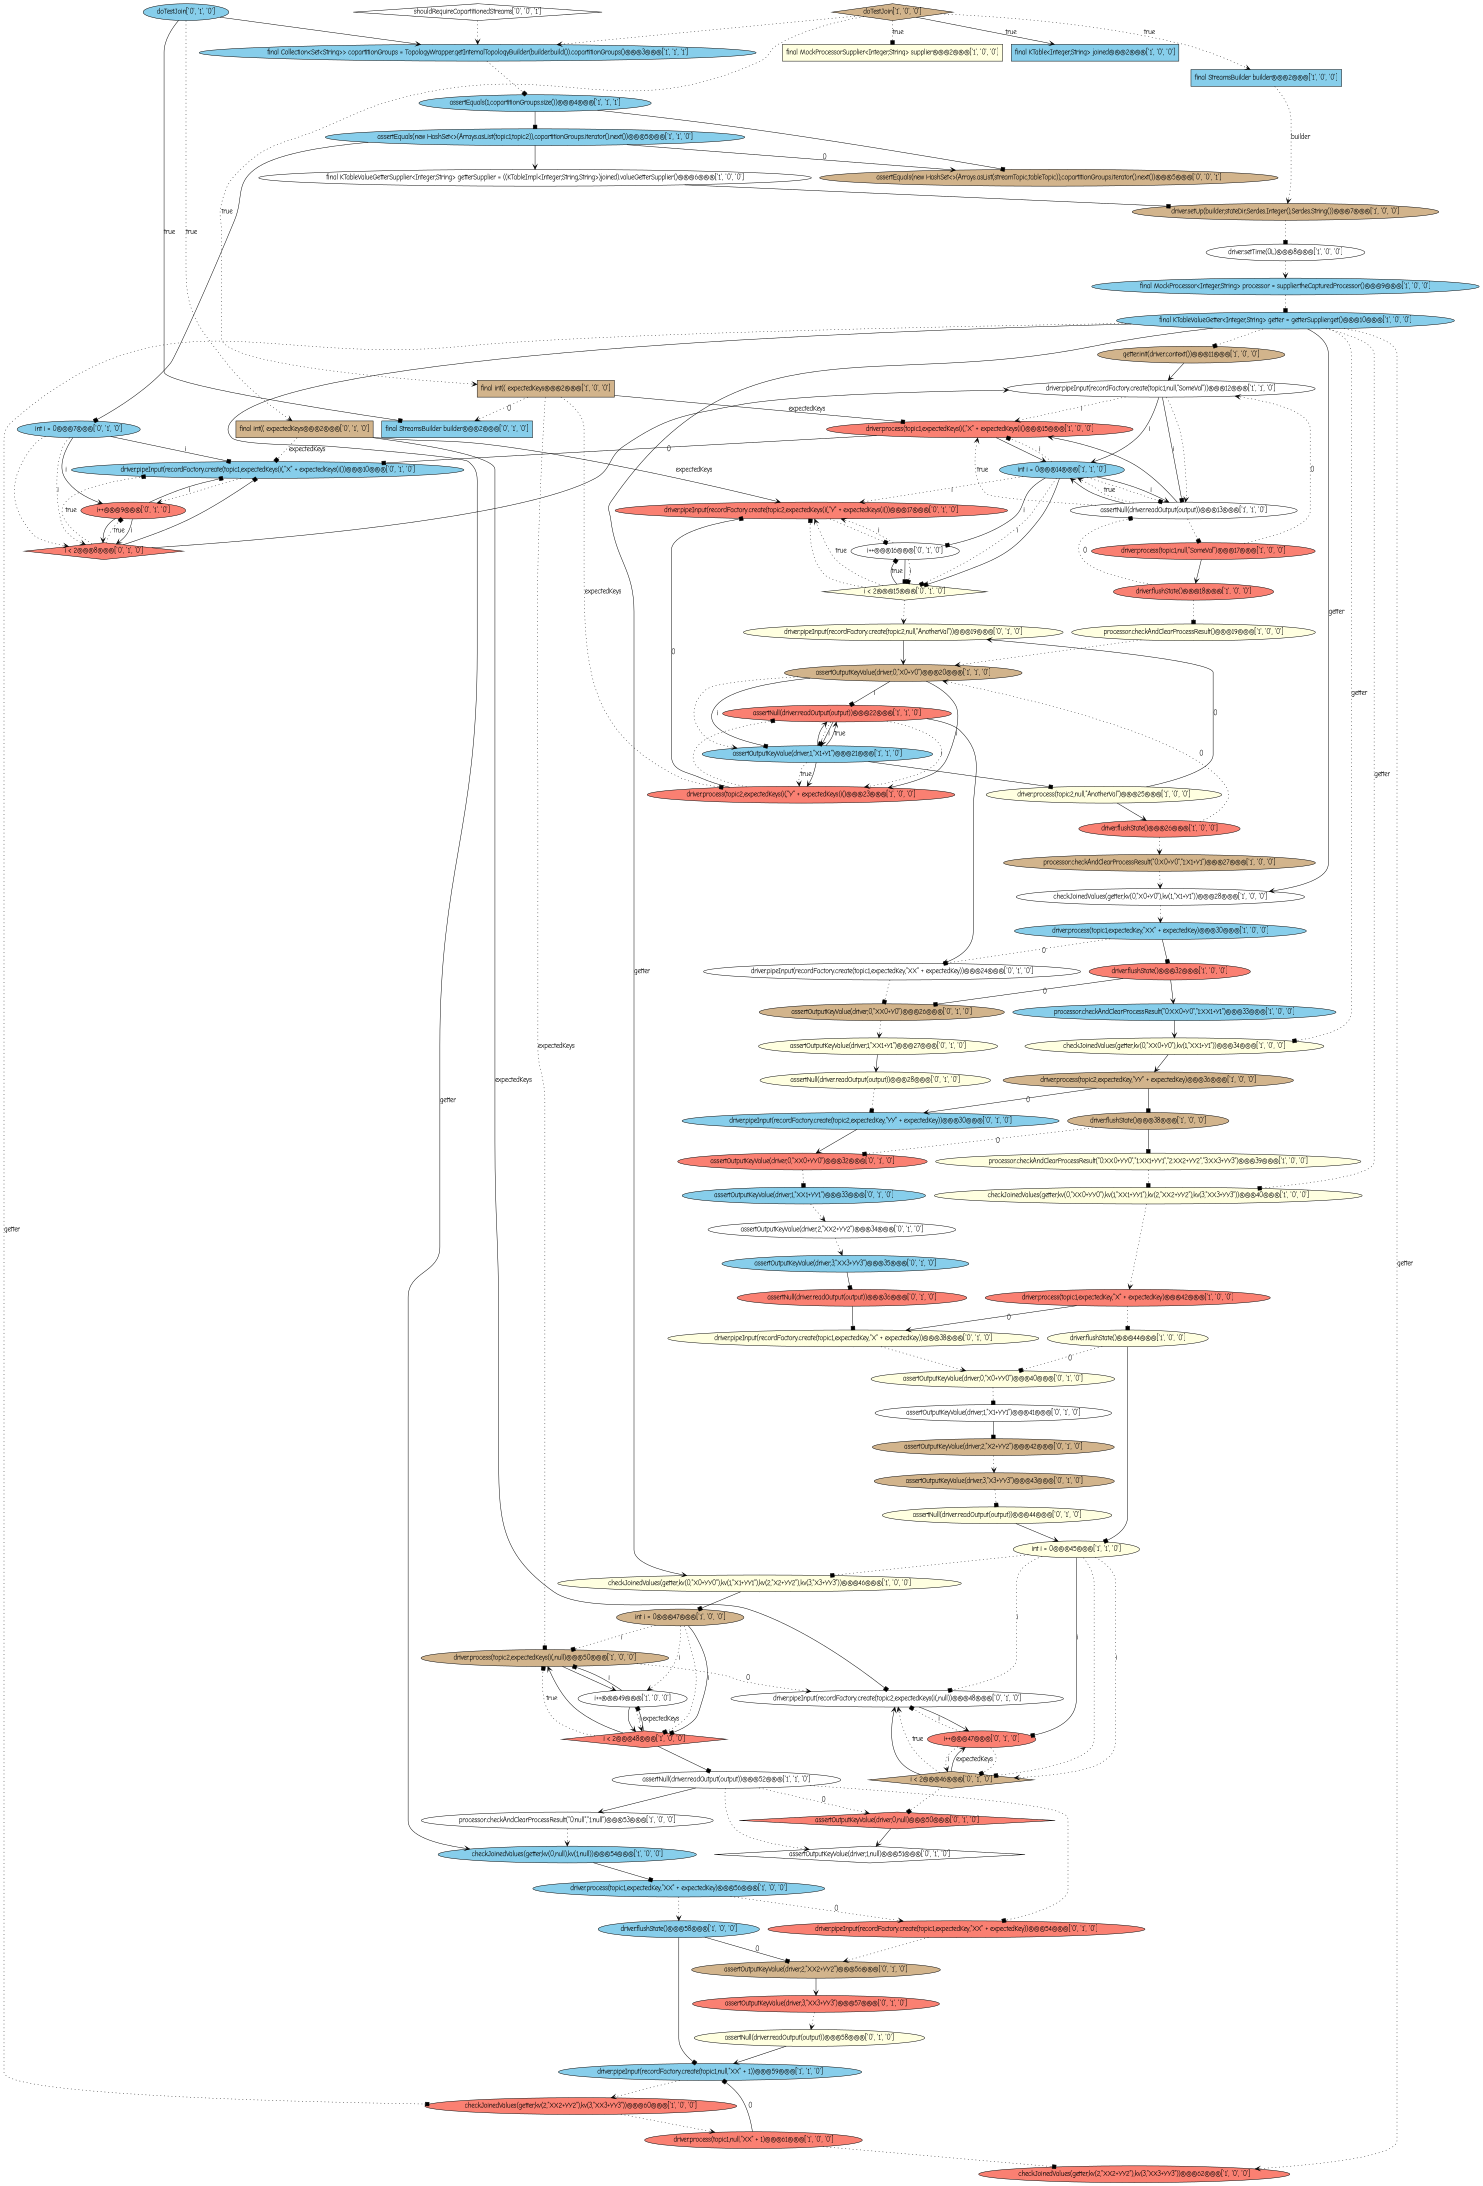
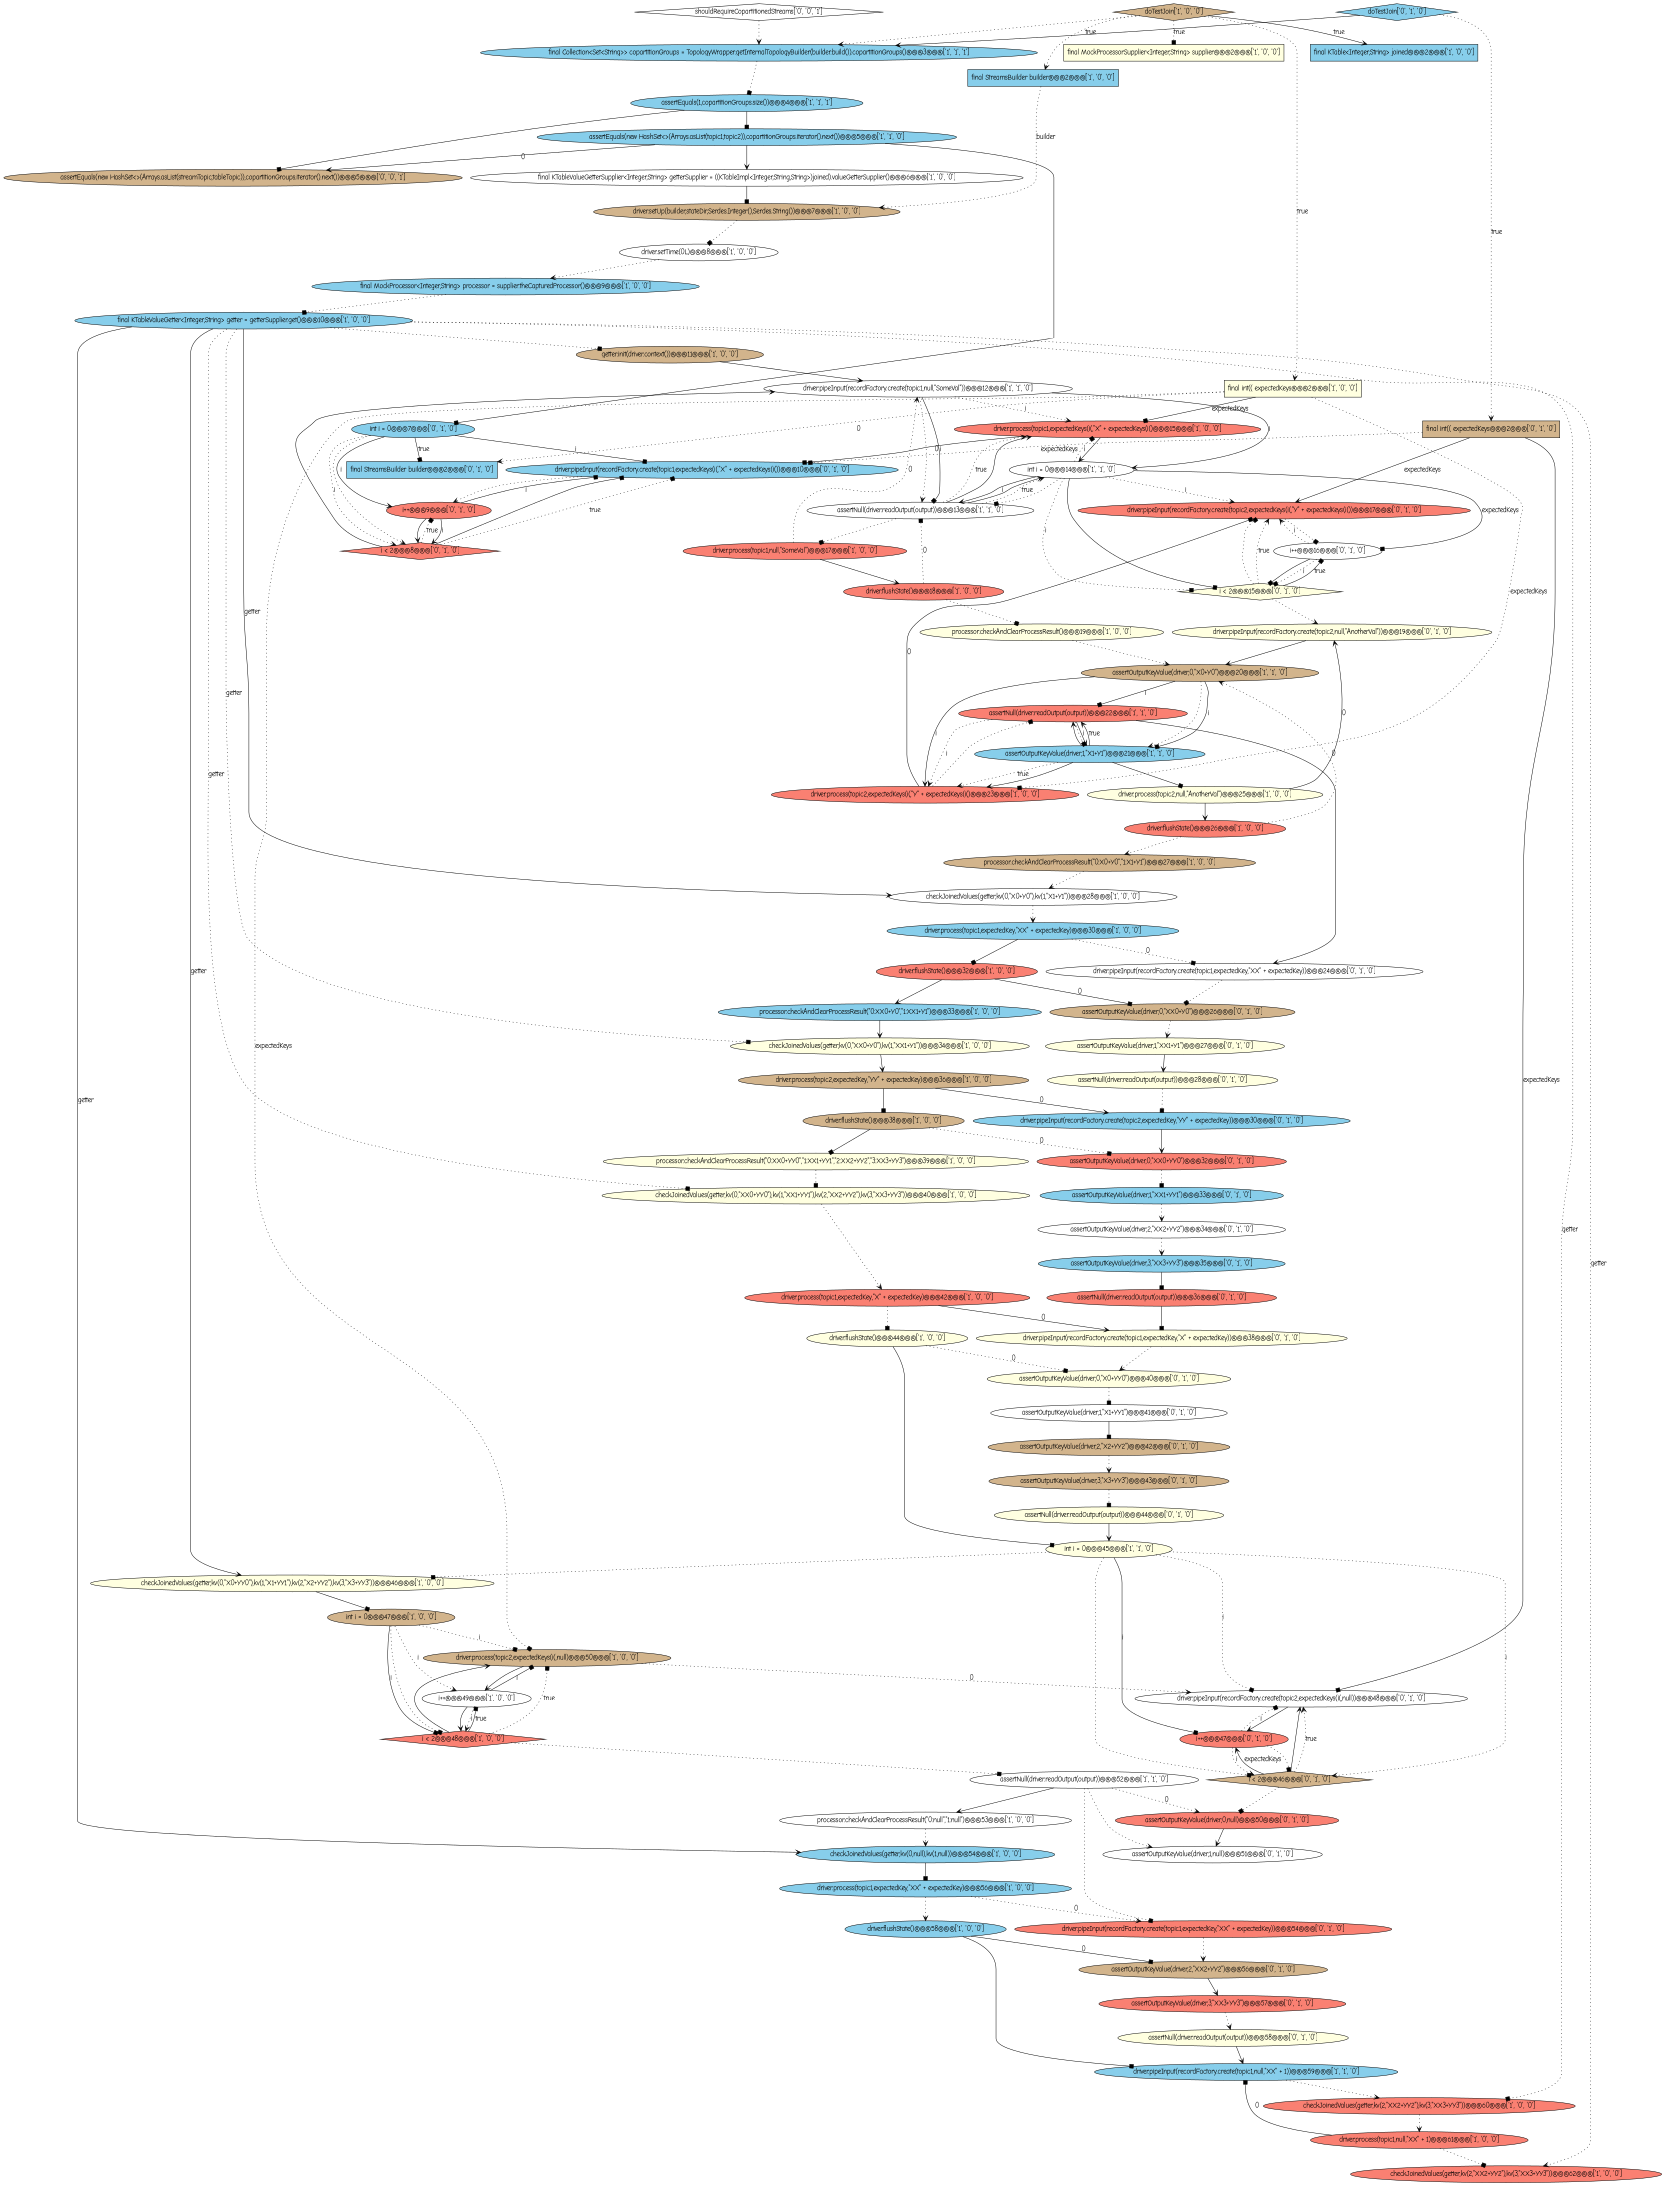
(186, 12) -> (1397, 12)
(164, 314) -> (417, 447)
(546, 389) -> (1293, 389)
(1062, 470) -> (1072, 470)
(1024, 511) -> (1500, 511)
(661, 1719) -> (481, 1719)
(682, 1758) -> (754, 1758)
(897, 1820) -> (1227, 1820)
(870, 1855) -> (1213, 1855)
